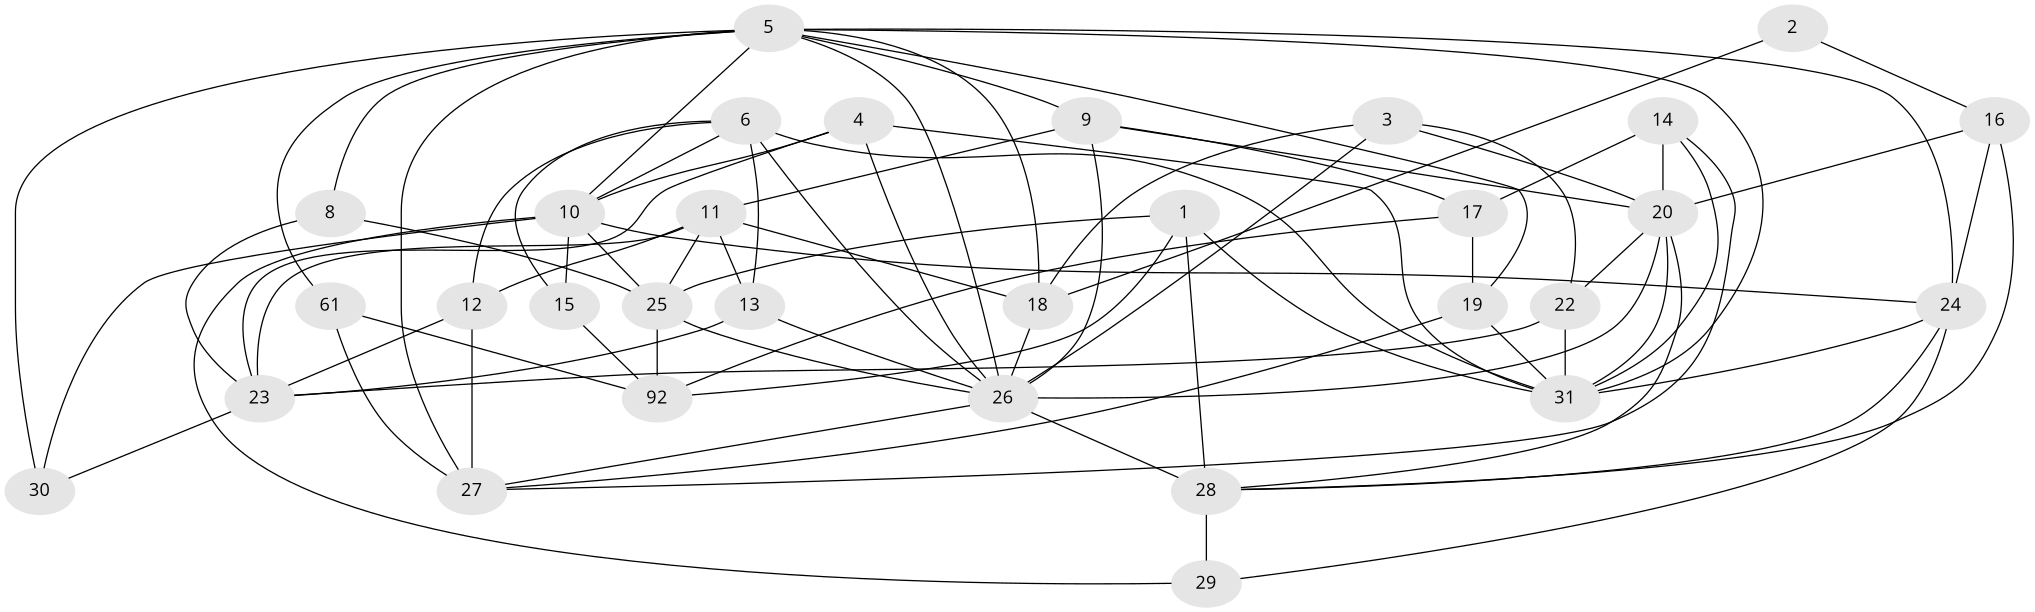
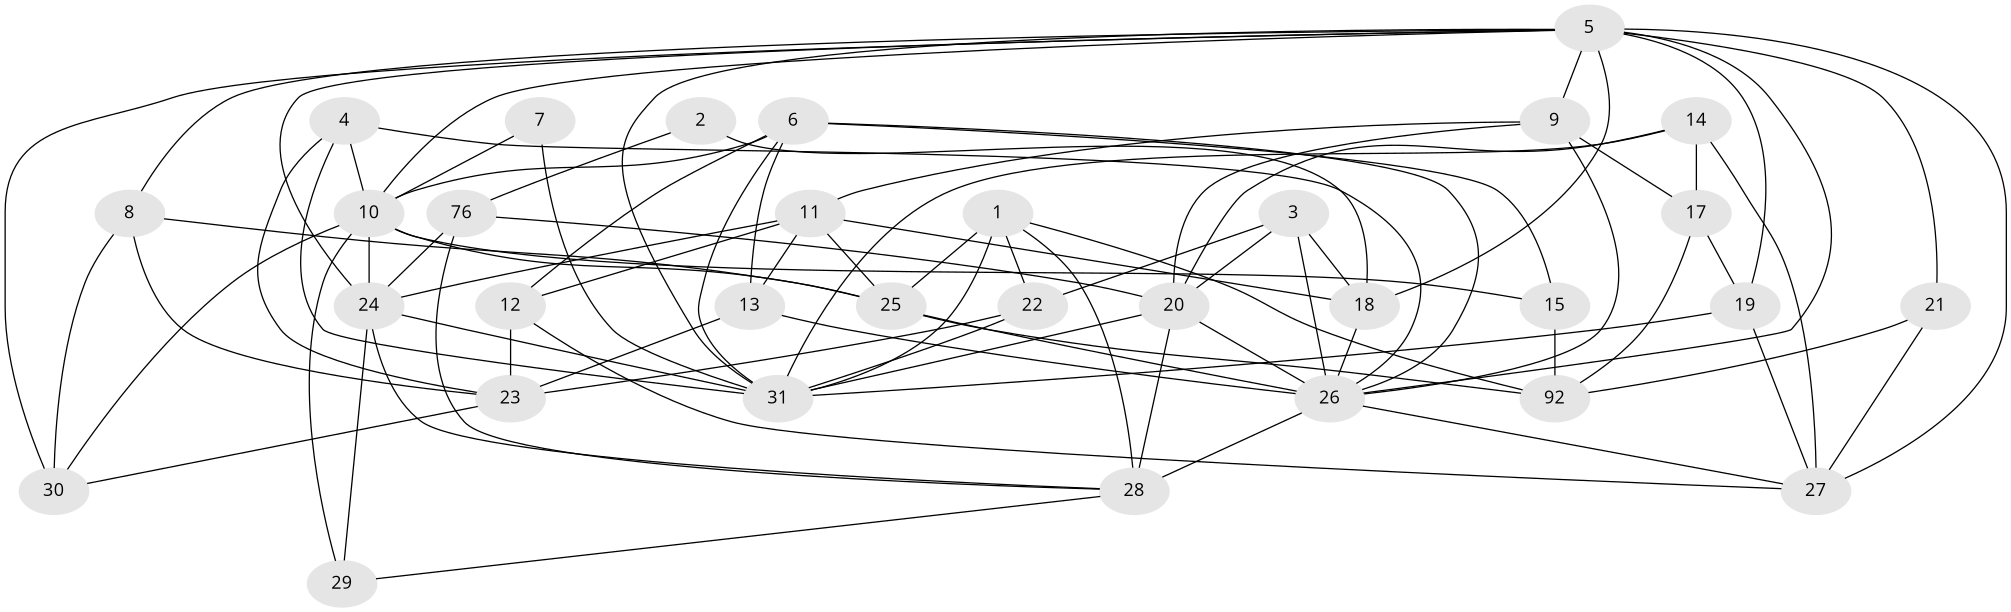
none -> (540, 121)
(1995, 121) -> (462, 213)
(432, 248) -> (617, 252)
(1614, 260) -> (1015, 260)
(331, 306) -> (1936, 306)
none -> (67, 346)
